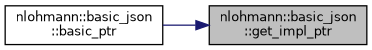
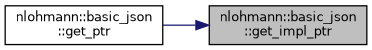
(84, 25) -> (84, 25)
